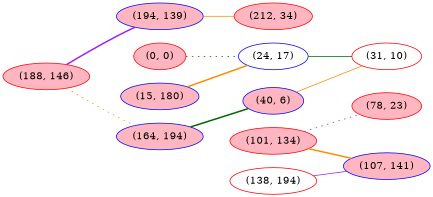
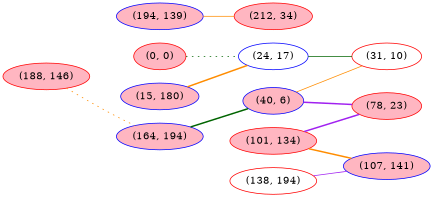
(100, 45) -> none
none -> (328, 103)
(332, 123) -> (332, 123)
